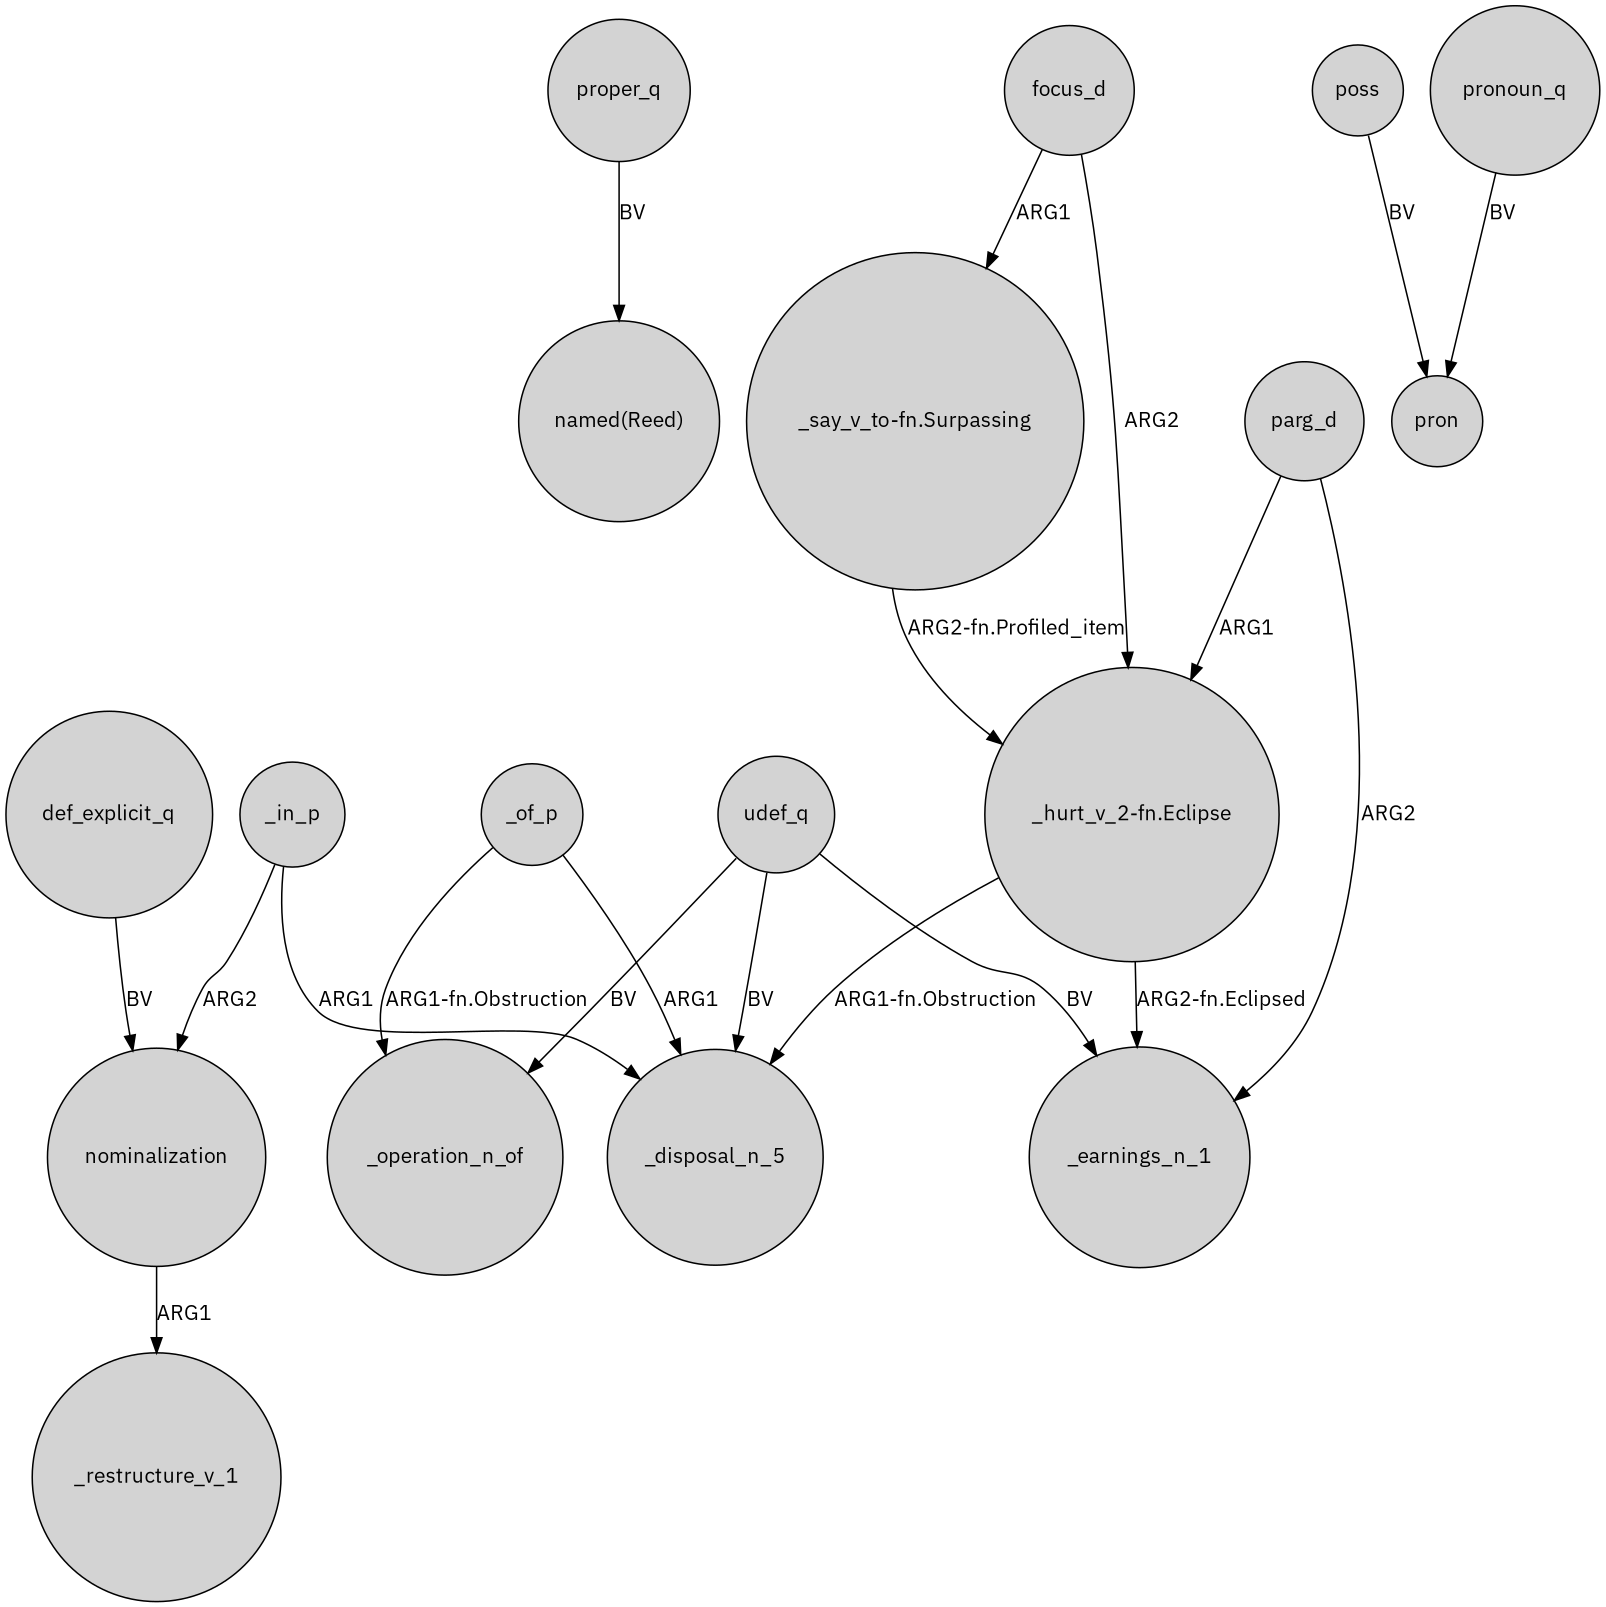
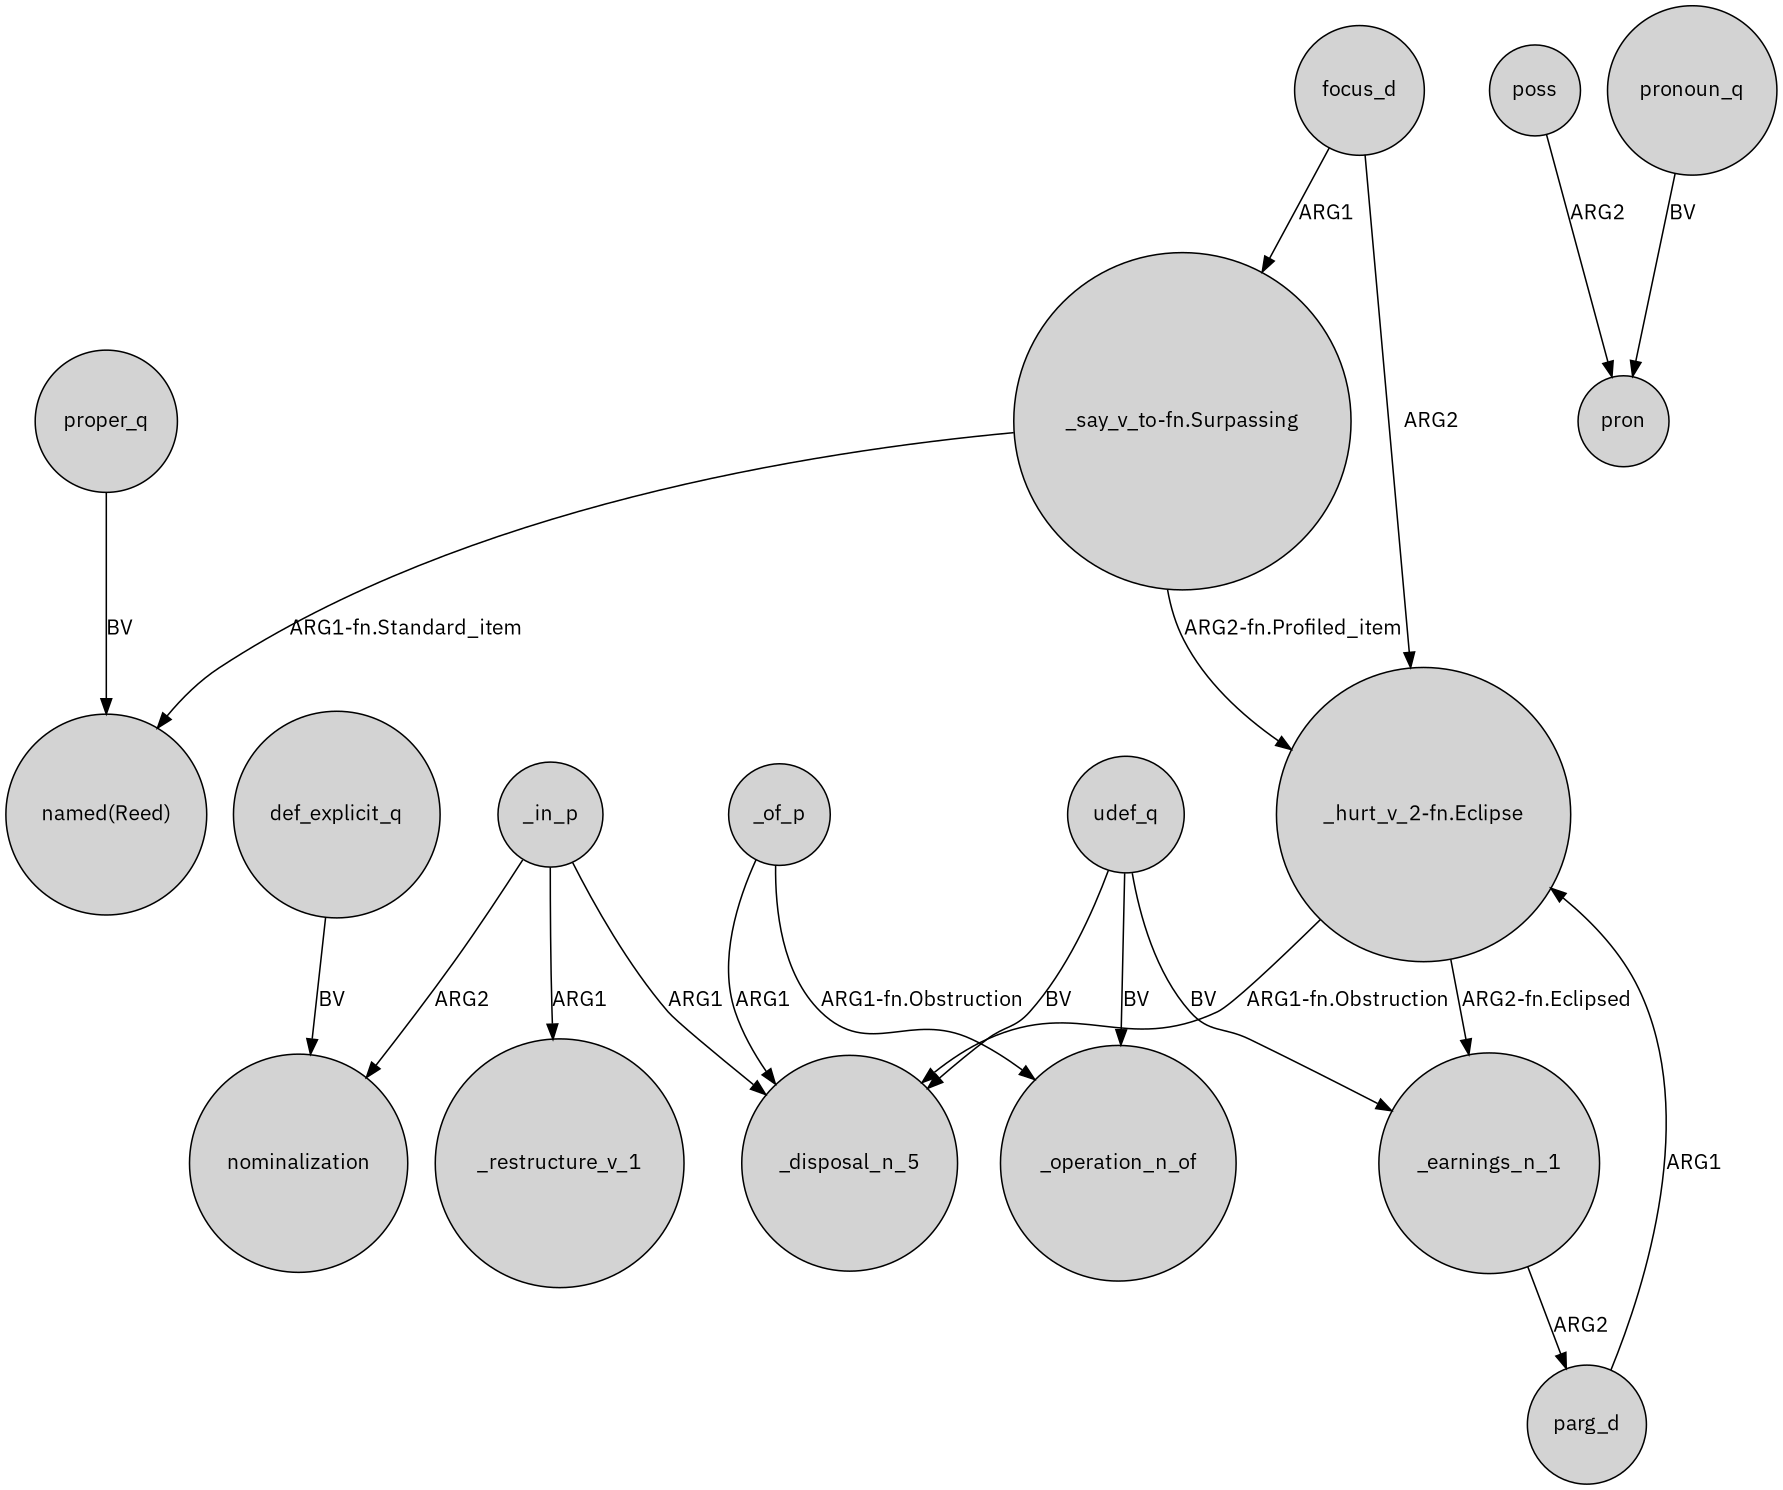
(1402, 214) -> (1598, 214)
none -> (568, 515)
(1359, 799) -> (1544, 1311)
(157, 1302) -> (551, 945)
